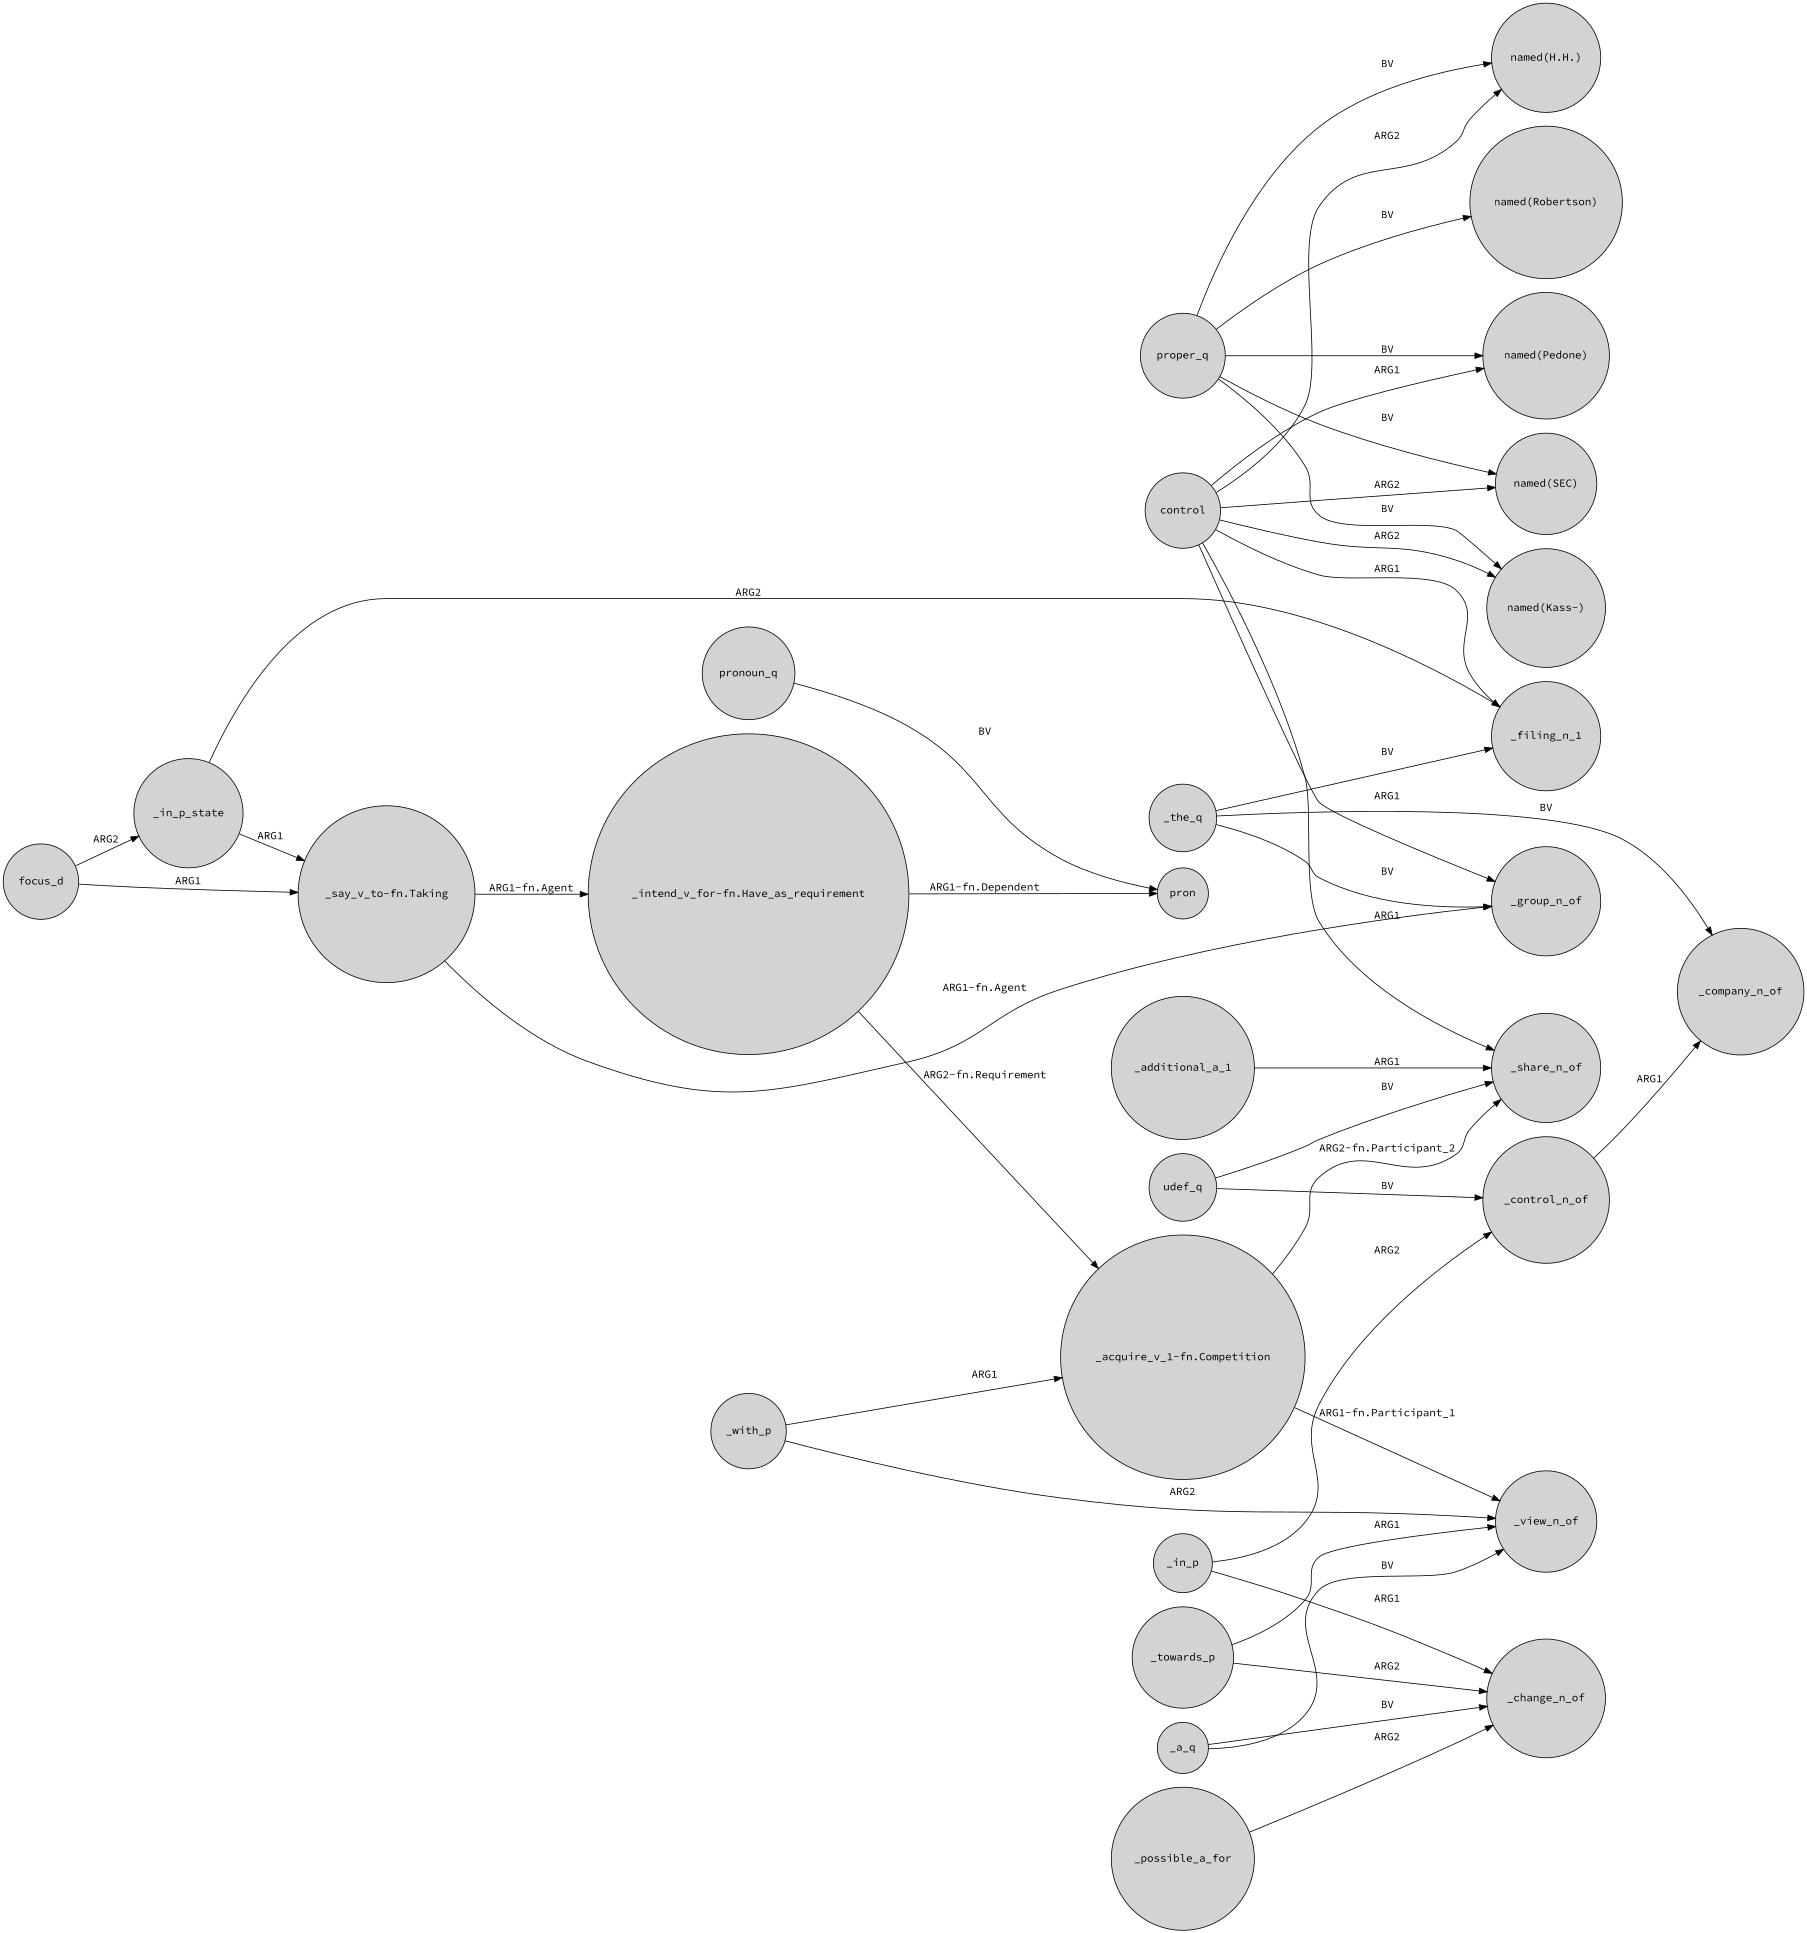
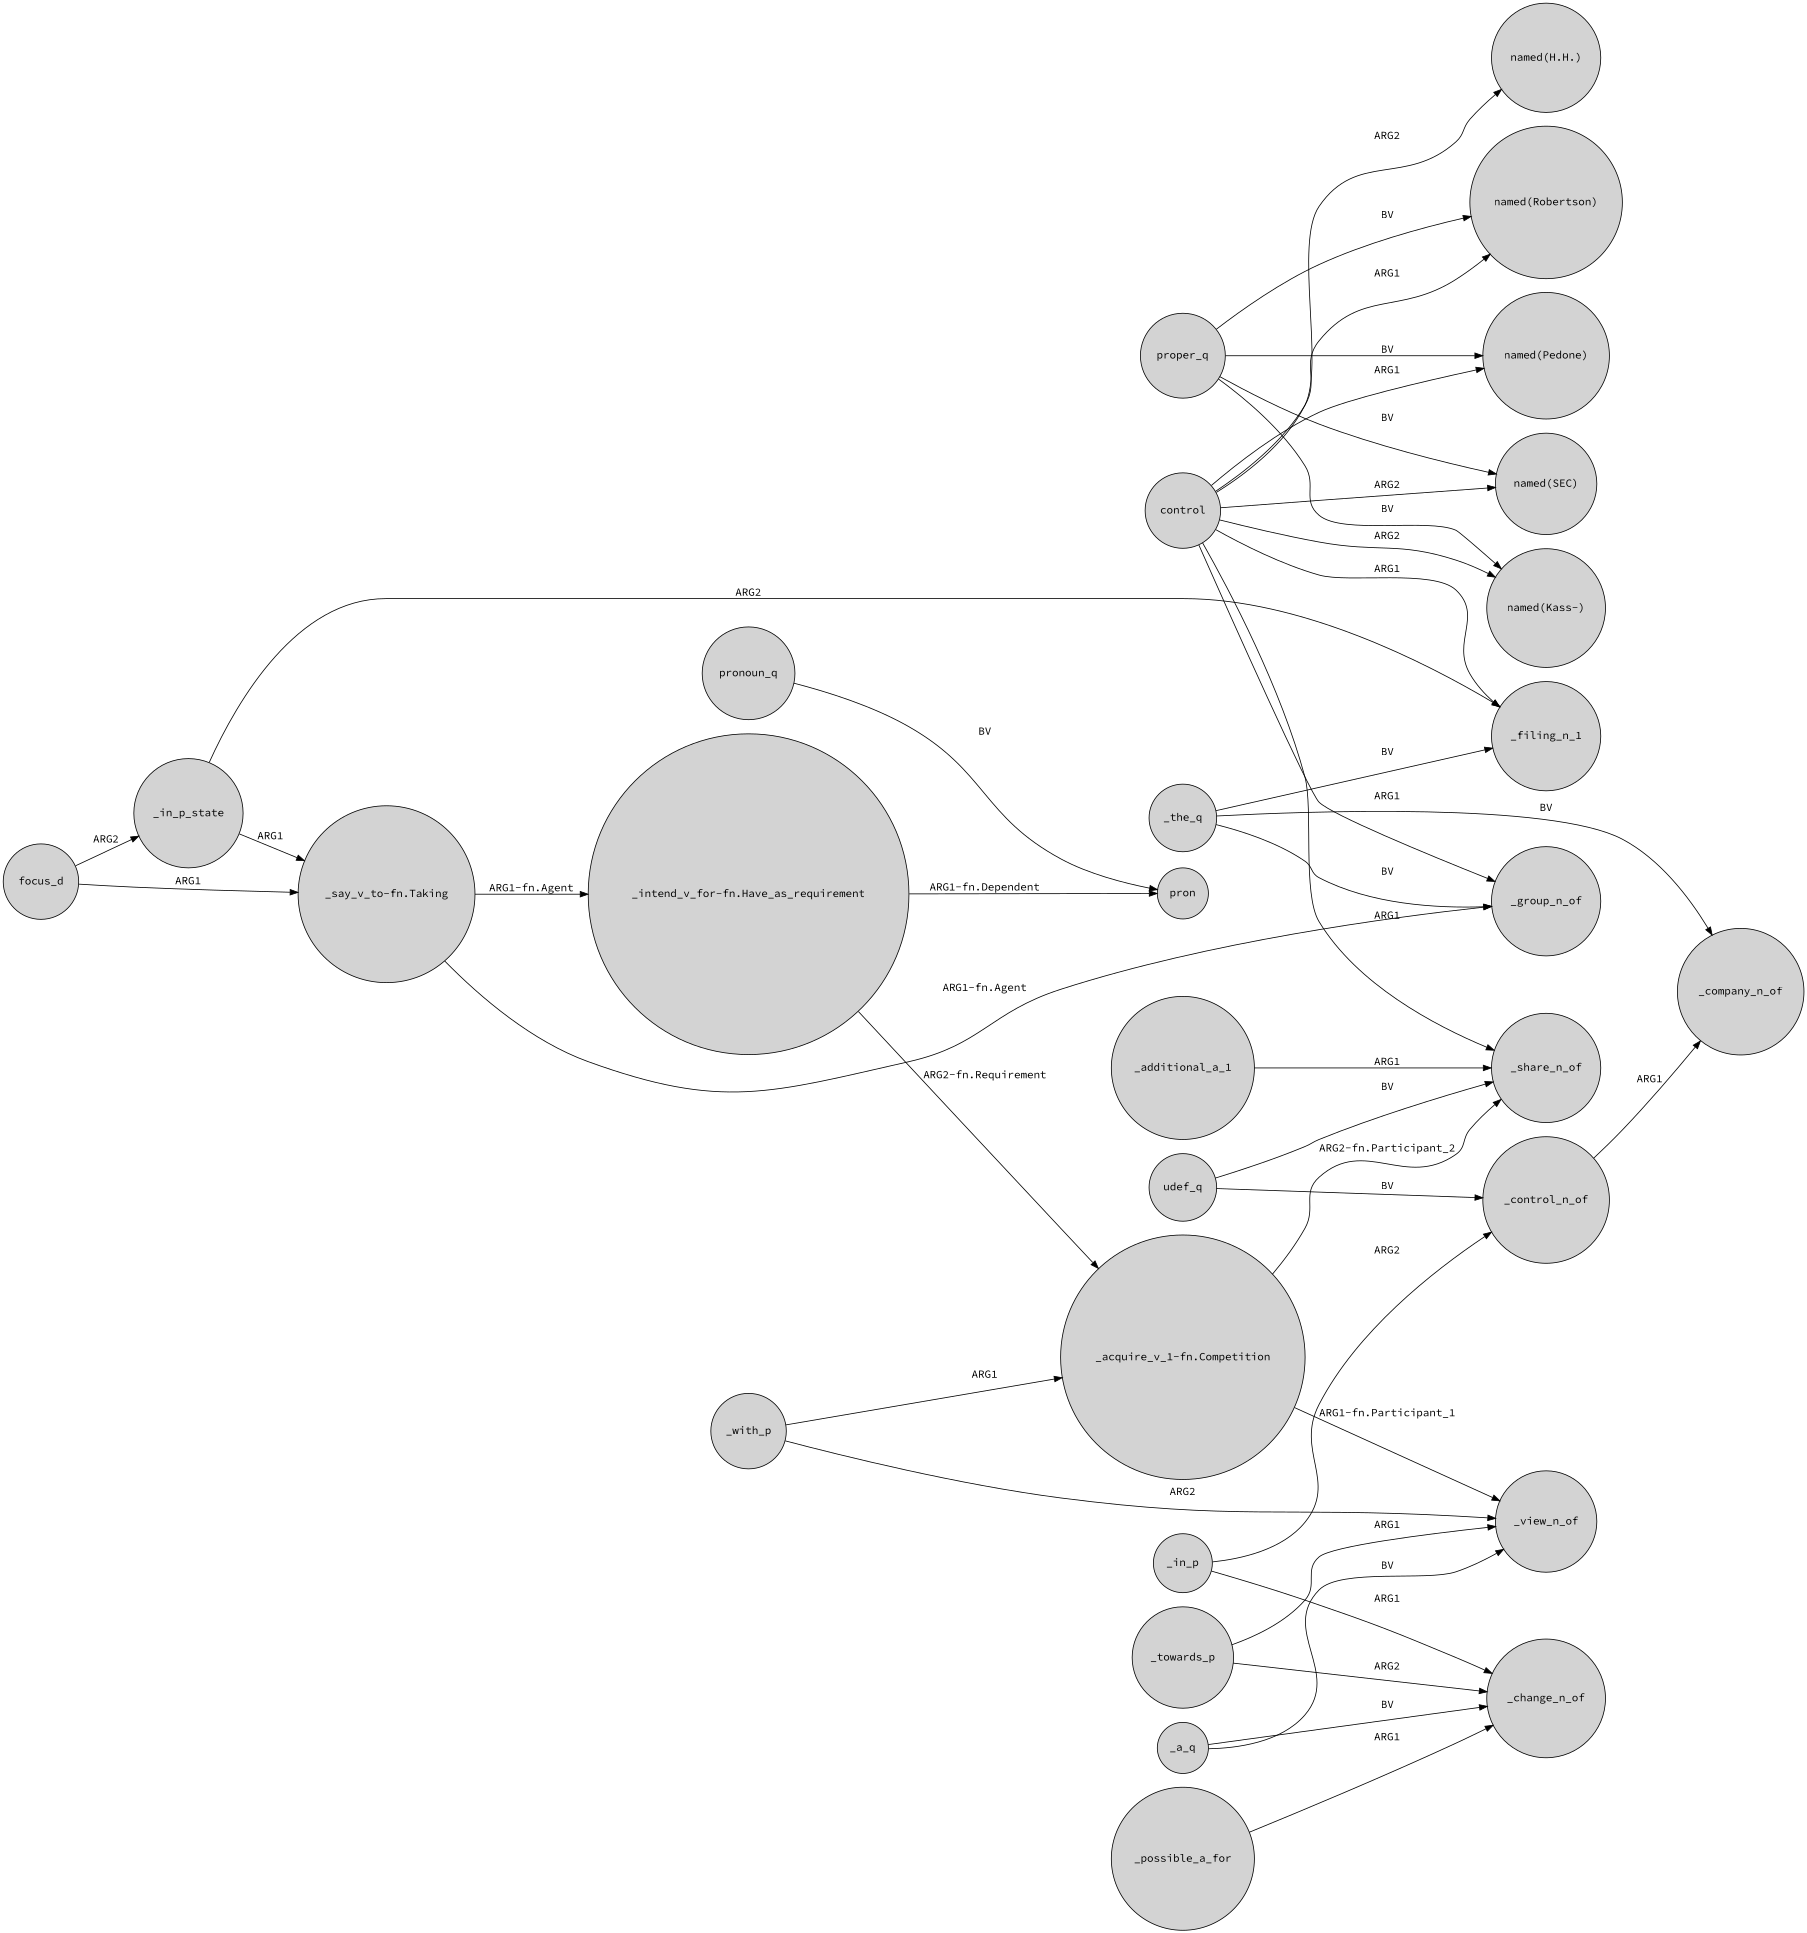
(1301, 144) -> none
none -> (1318, 343)
(1387, 1737) -> (1387, 1737)
